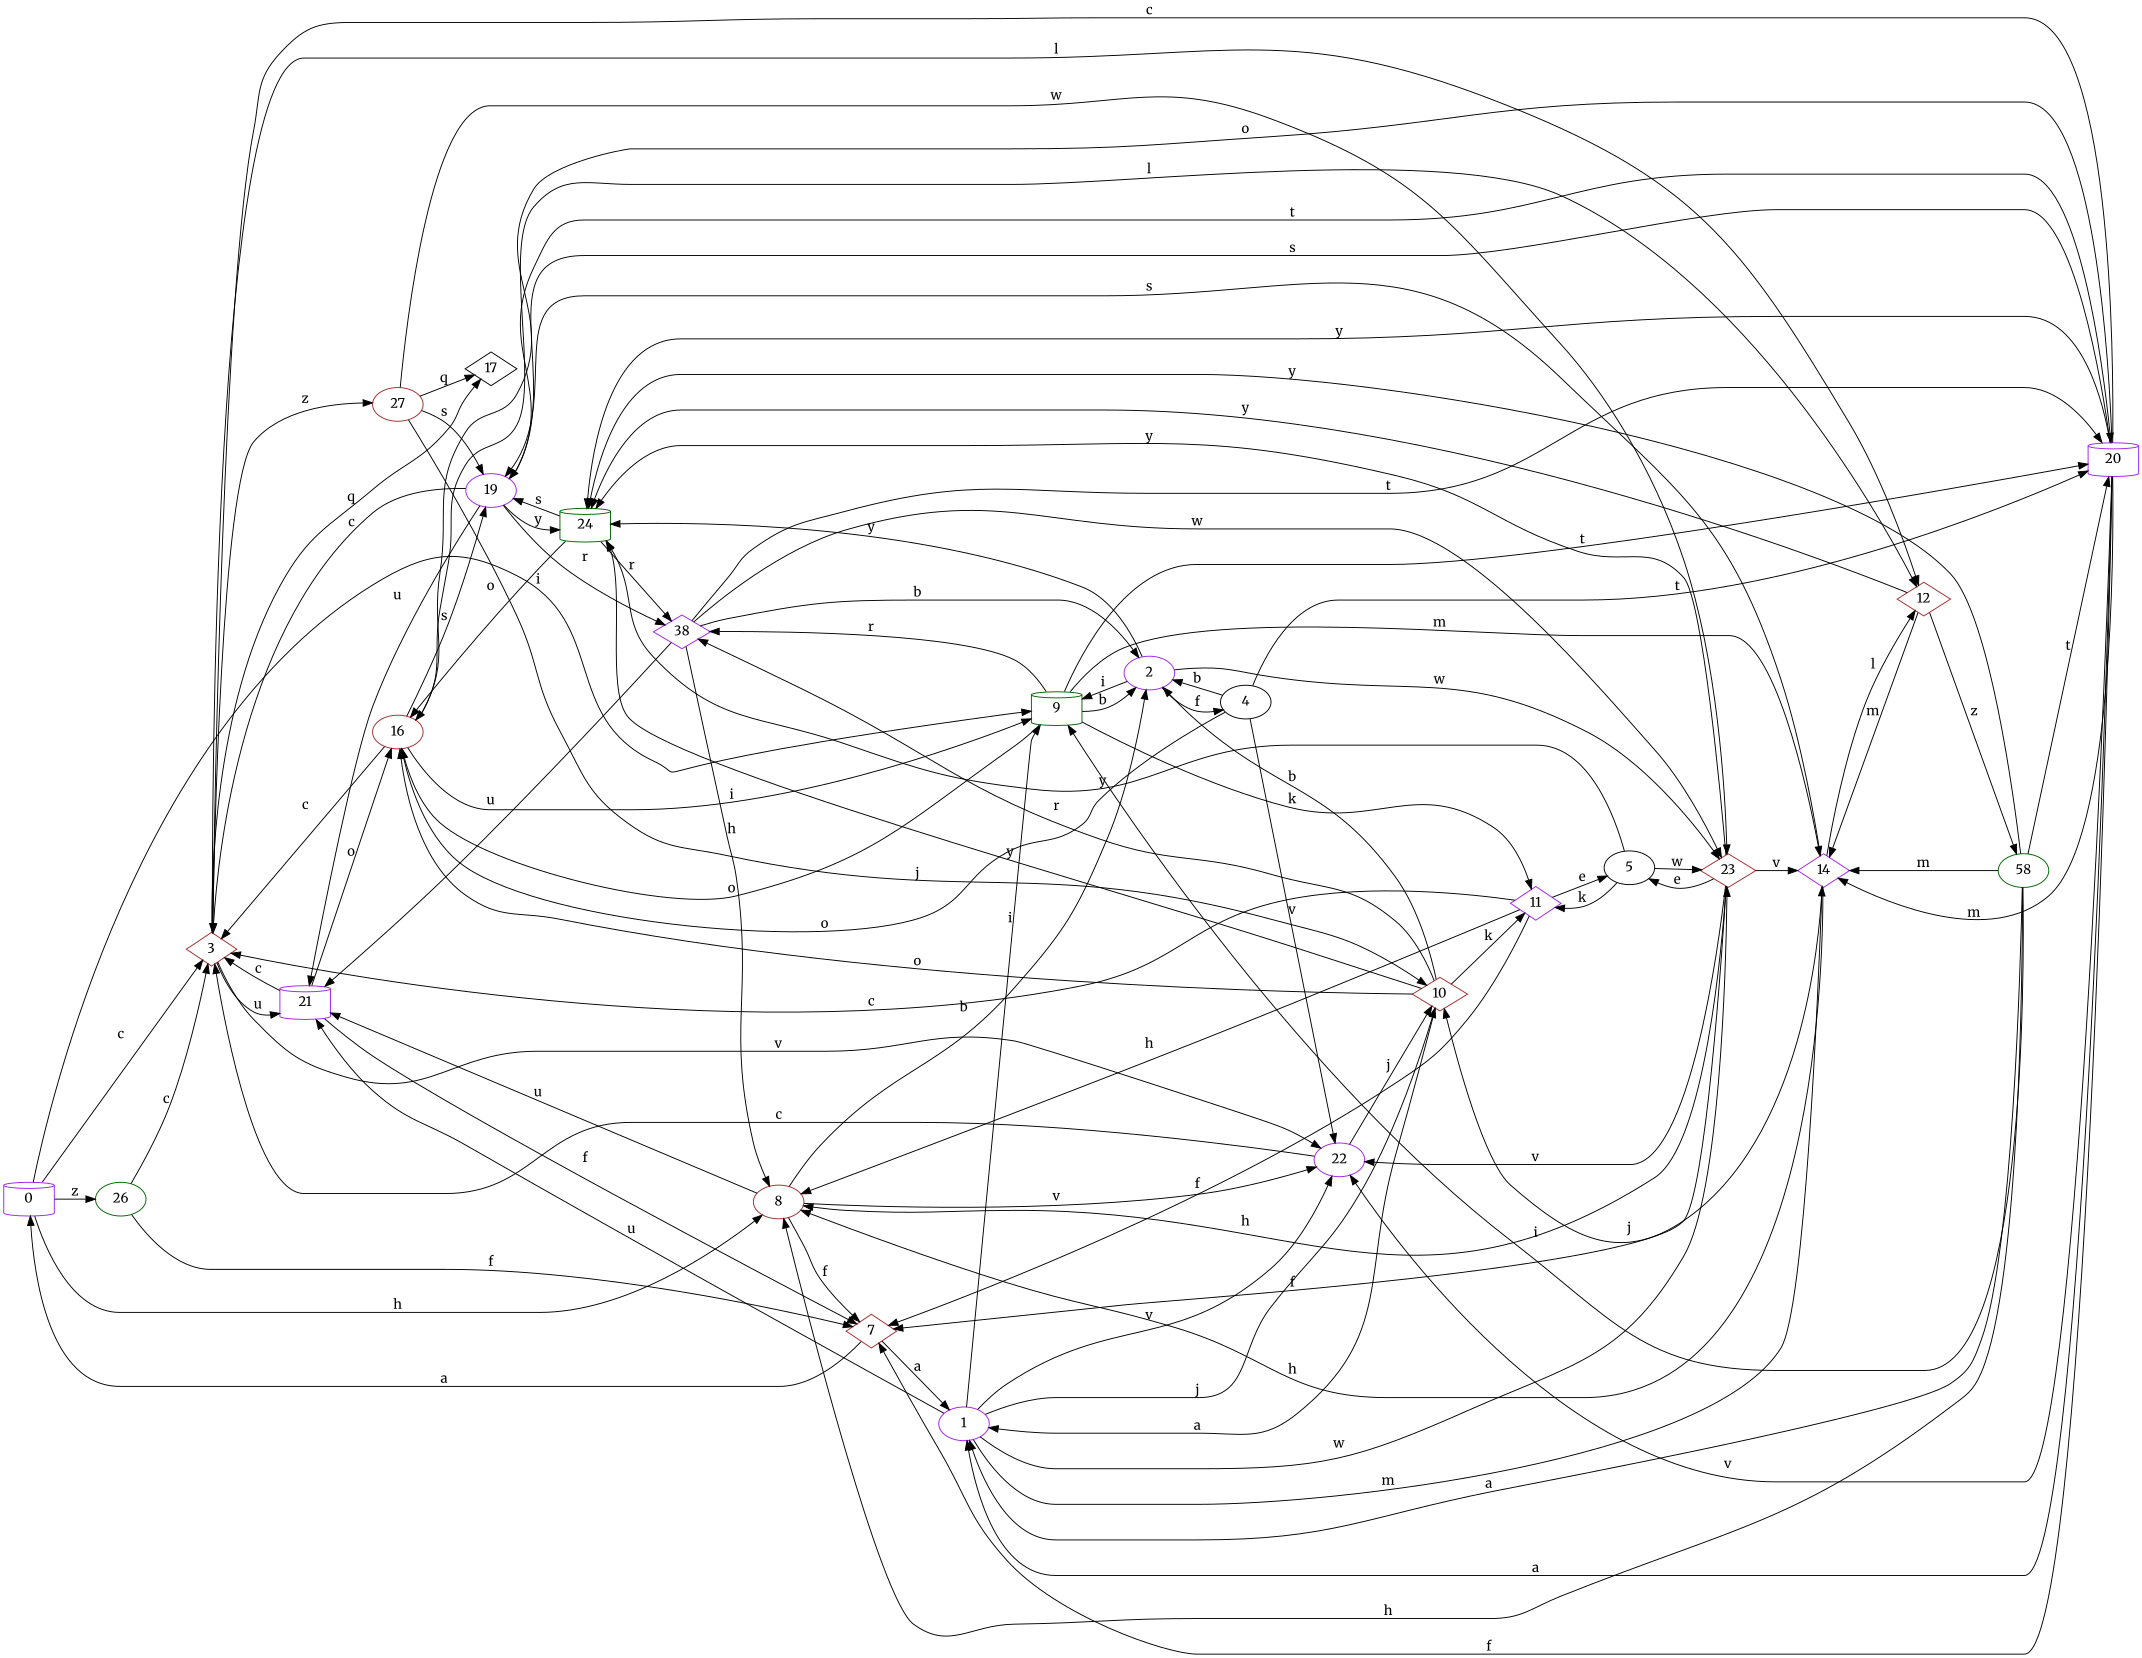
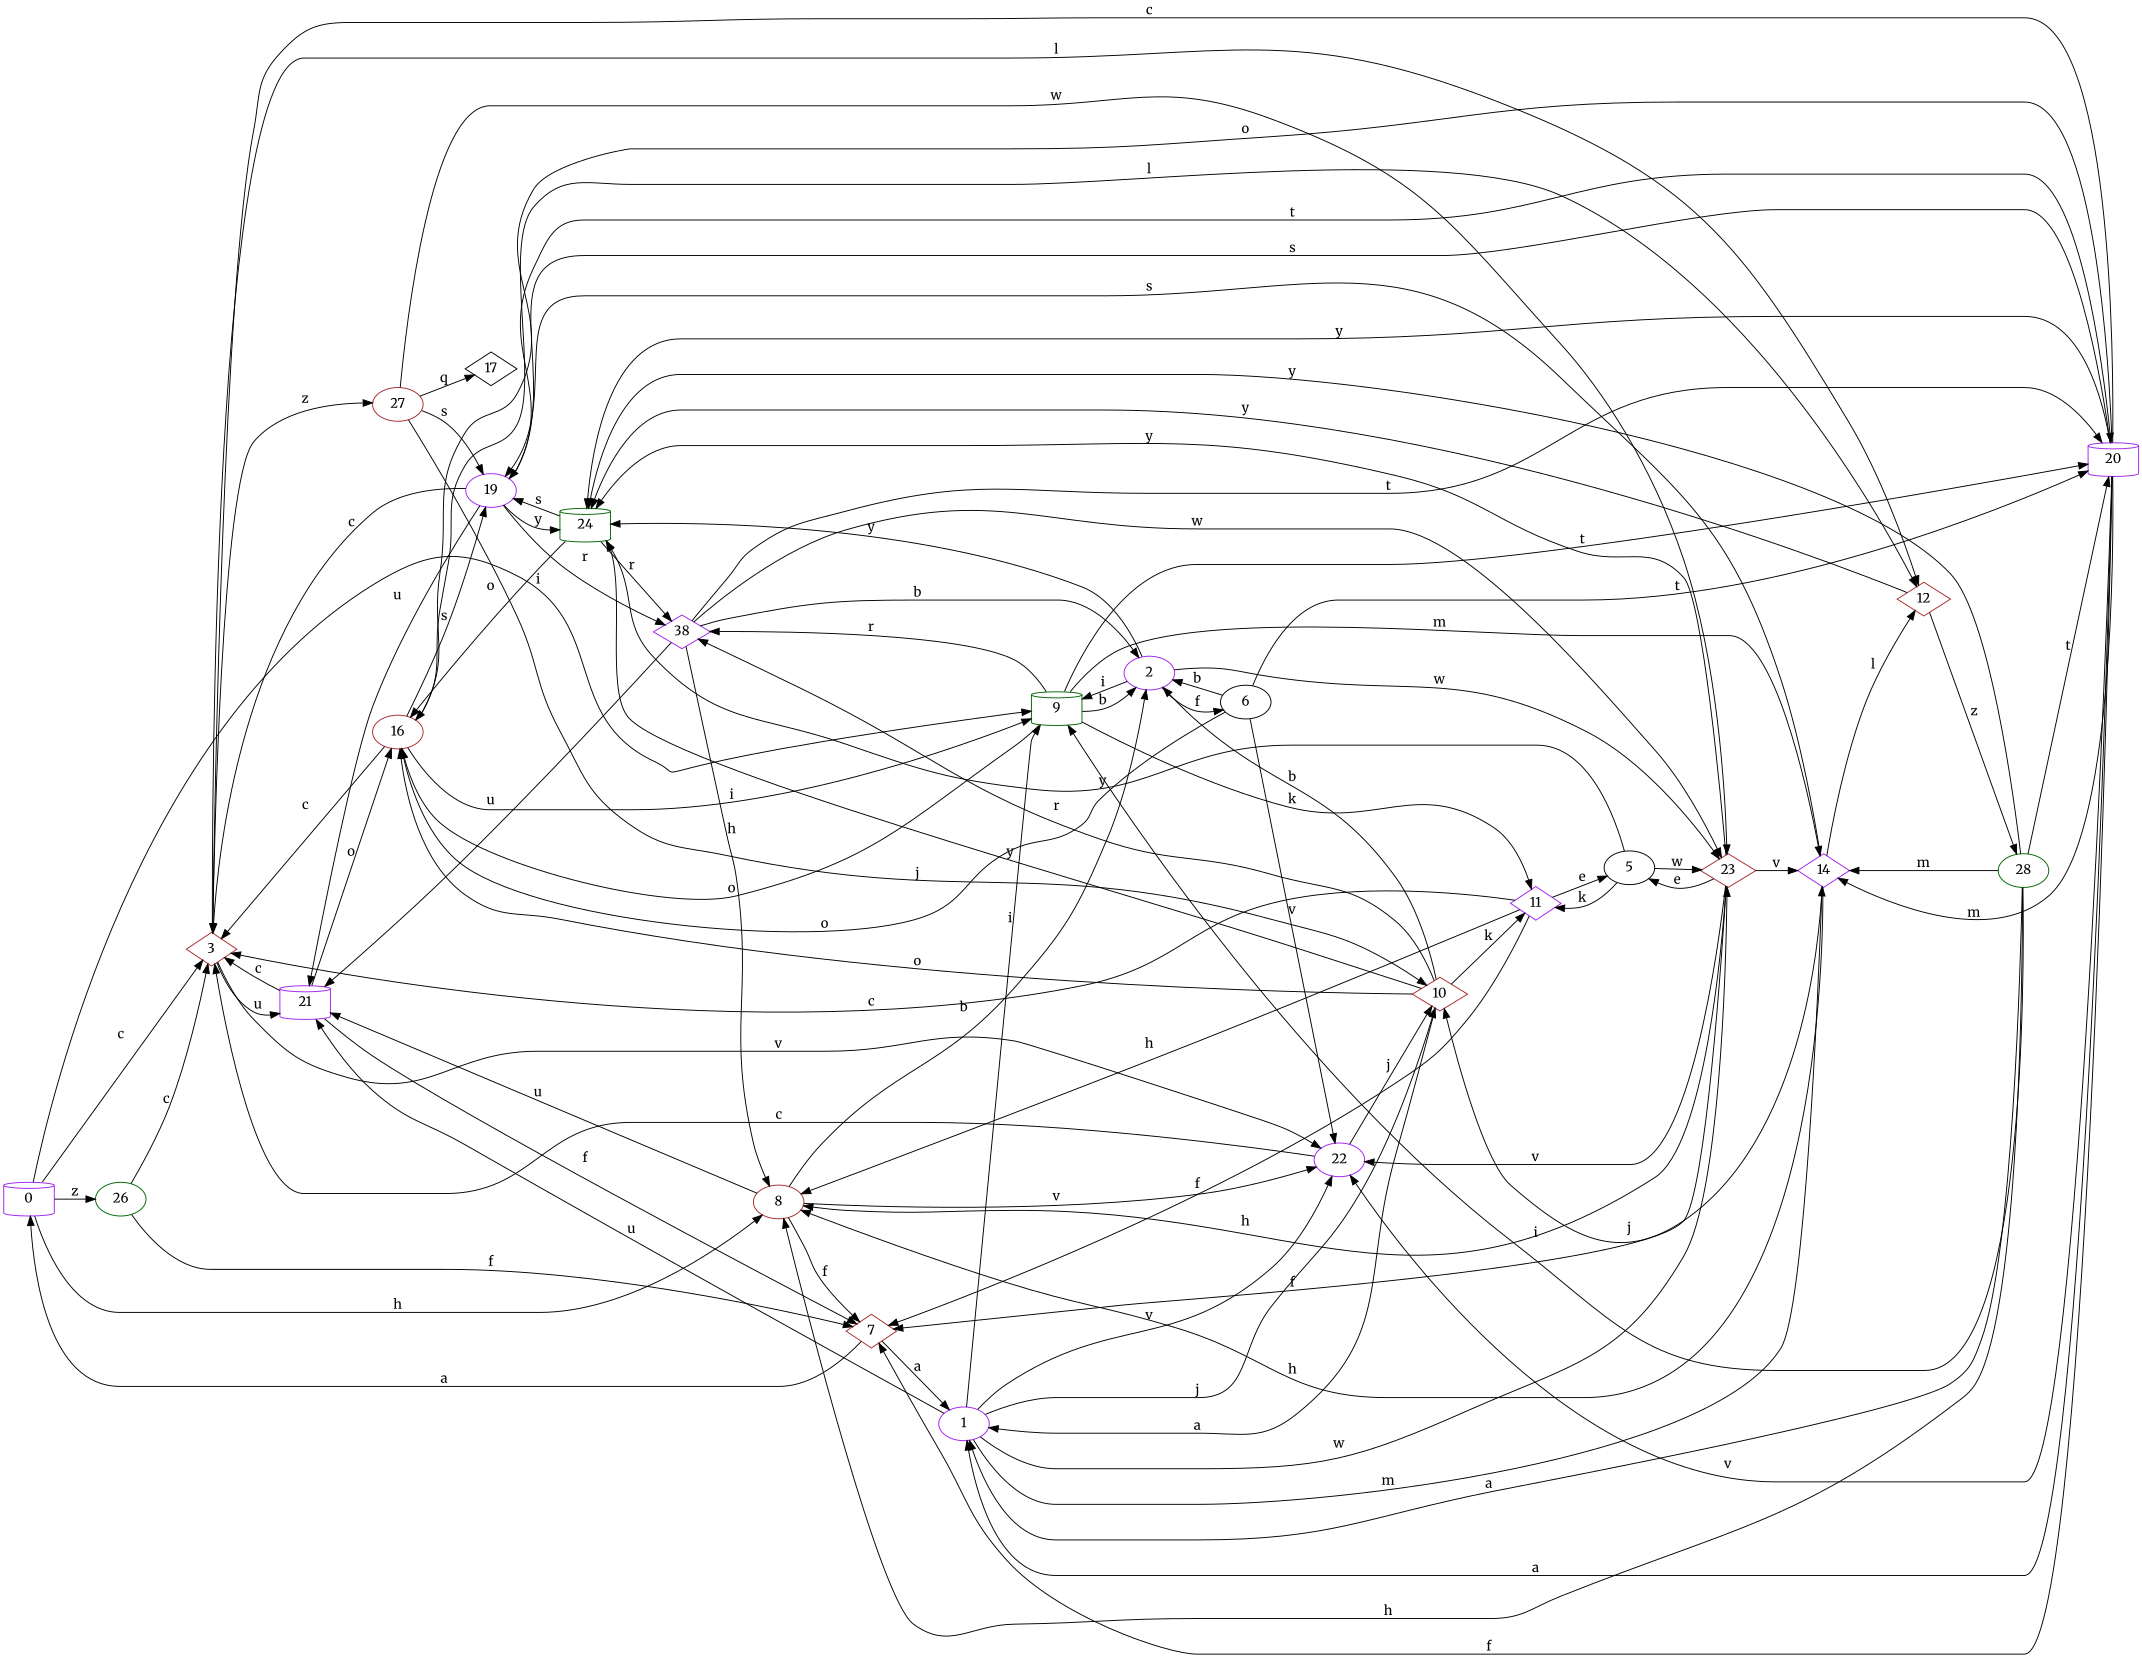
(264, 620) -> none
(1246, 702) -> (1246, 702)
(1875, 730) -> none
(2023, 871) -> (2023, 871)
